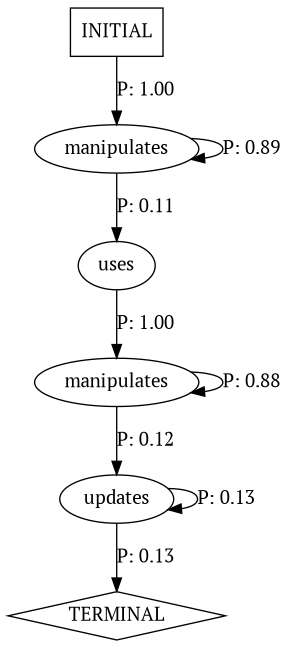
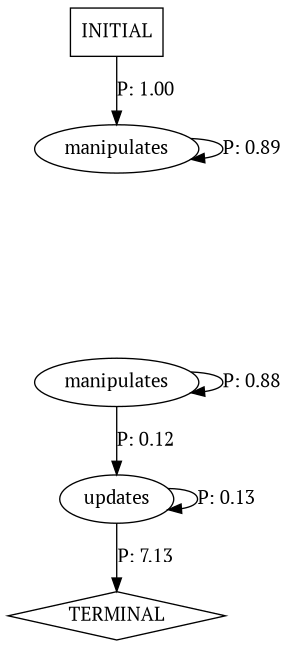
(117, 266) -> none
(146, 557) -> (146, 557)
